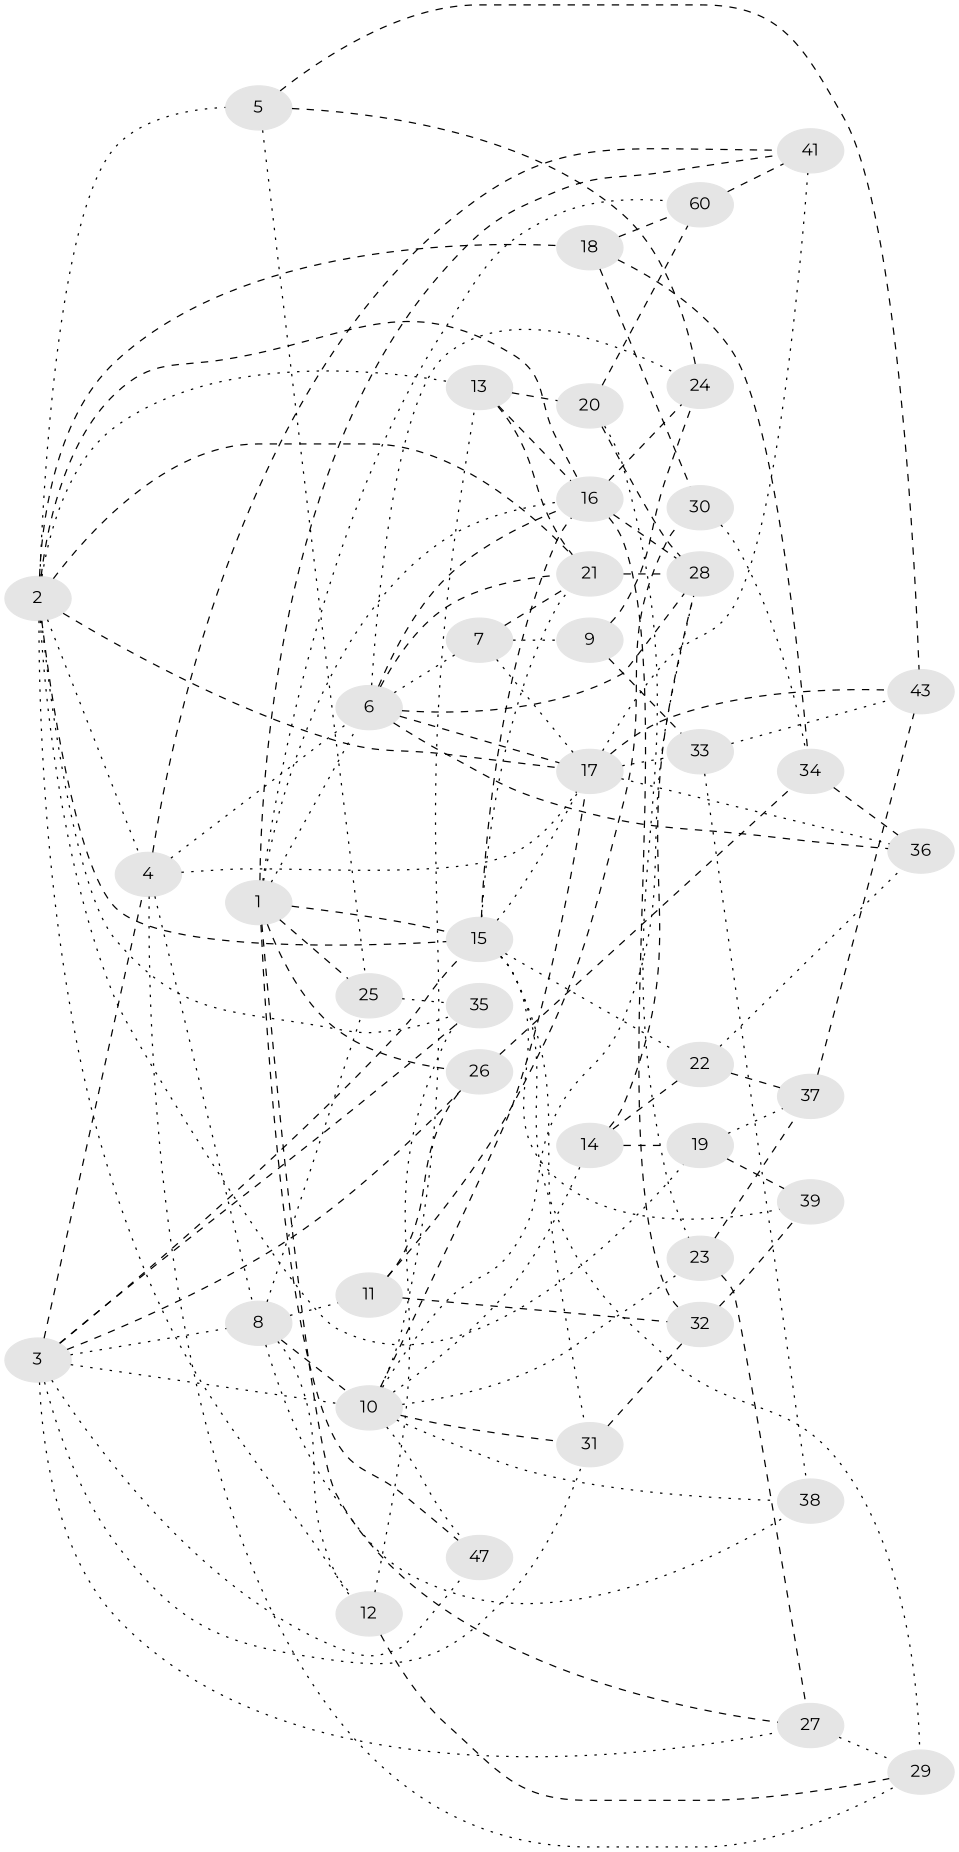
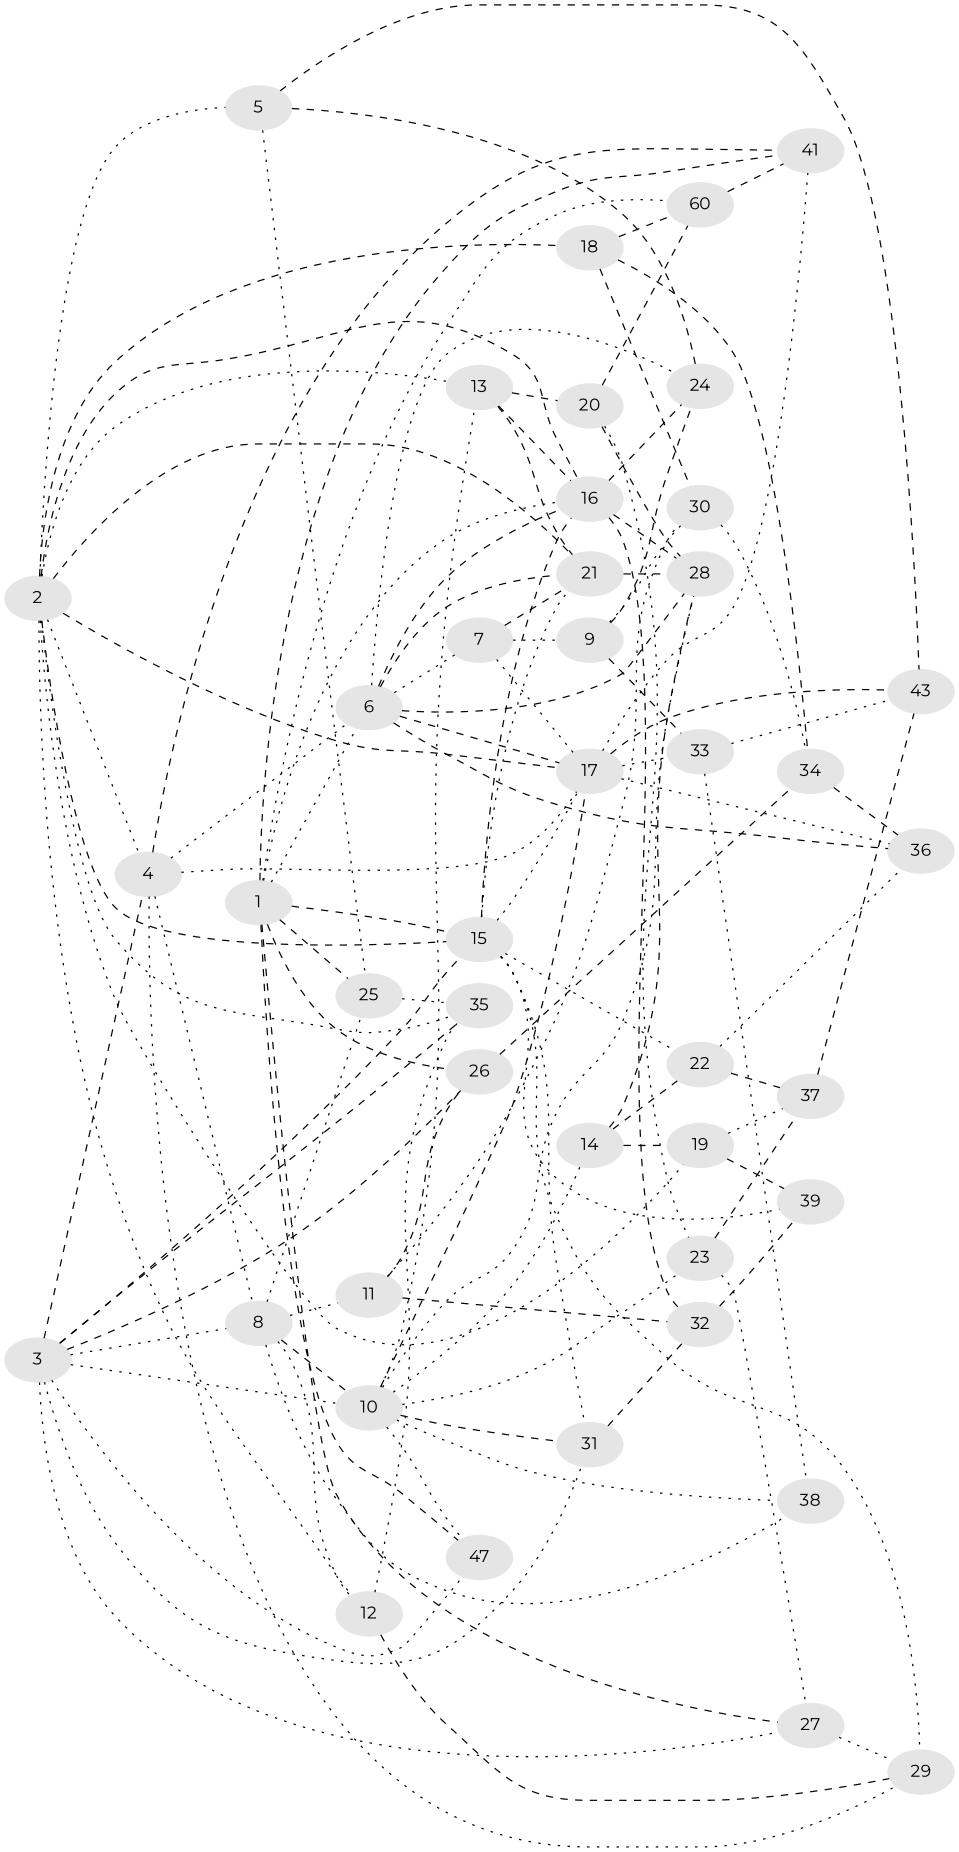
none -> (645, 574)
(591, 922) -> (591, 922)
(769, 1487) -> (769, 1487)
